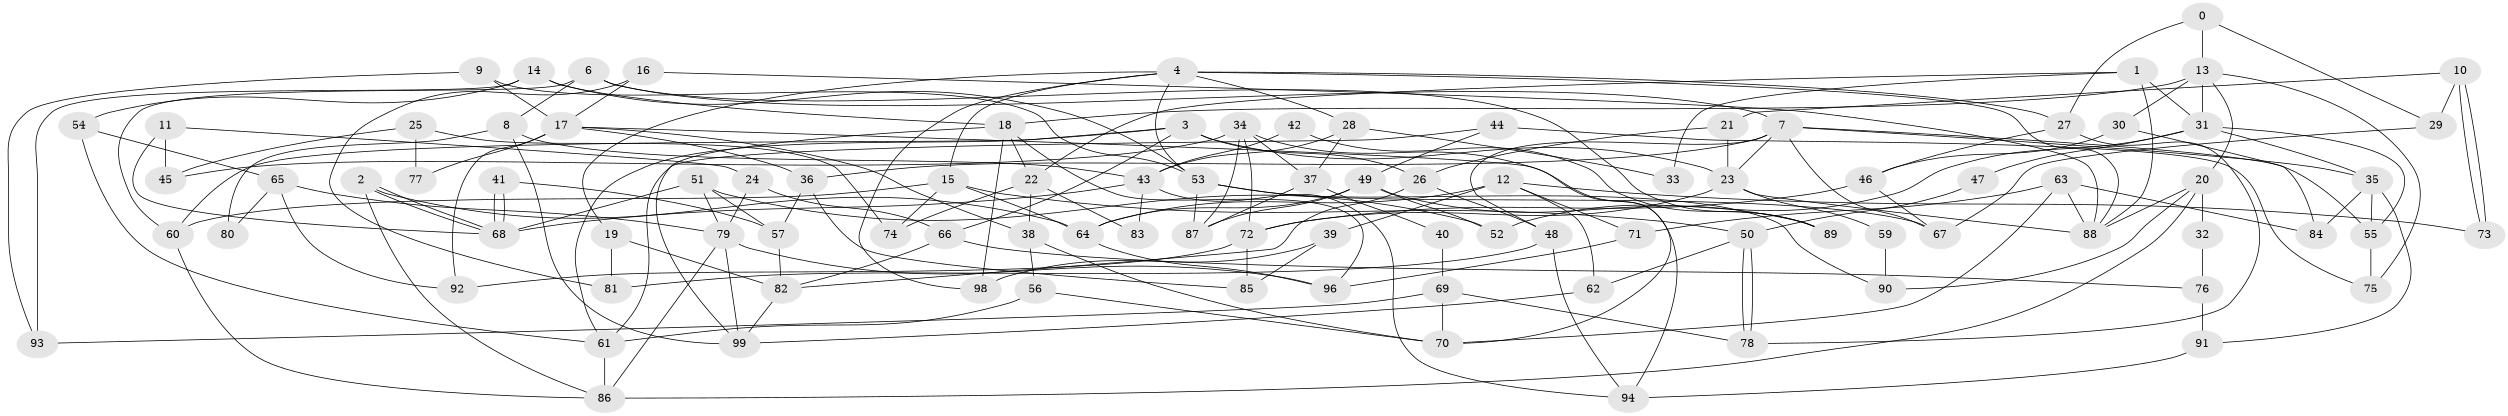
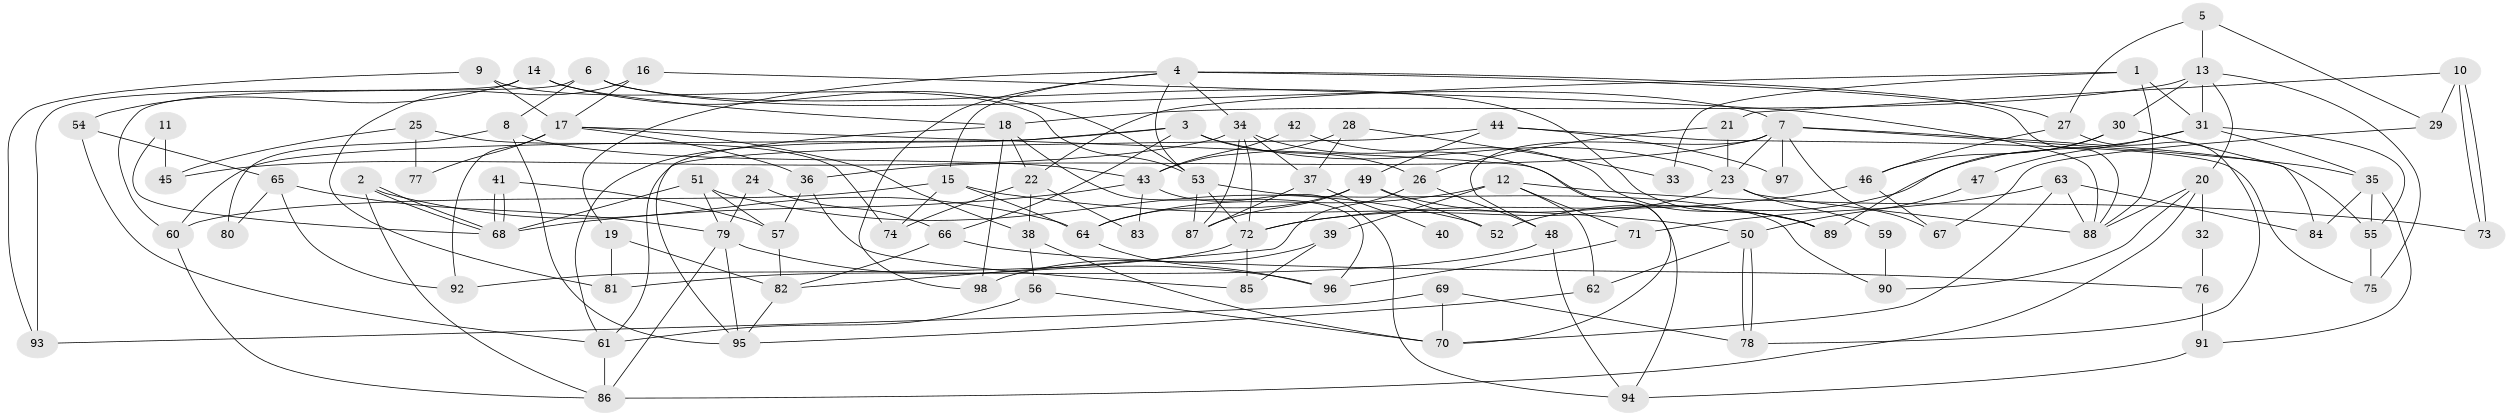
(2203, 17) -> (2203, 17)
(1297, 103) -> (1209, 99)
(531, 150) -> none
none -> (1968, 161)
none -> (1782, 180)
(1572, 200) -> (1223, 208)
(1443, 257) -> none
(740, 344) -> (740, 344)
